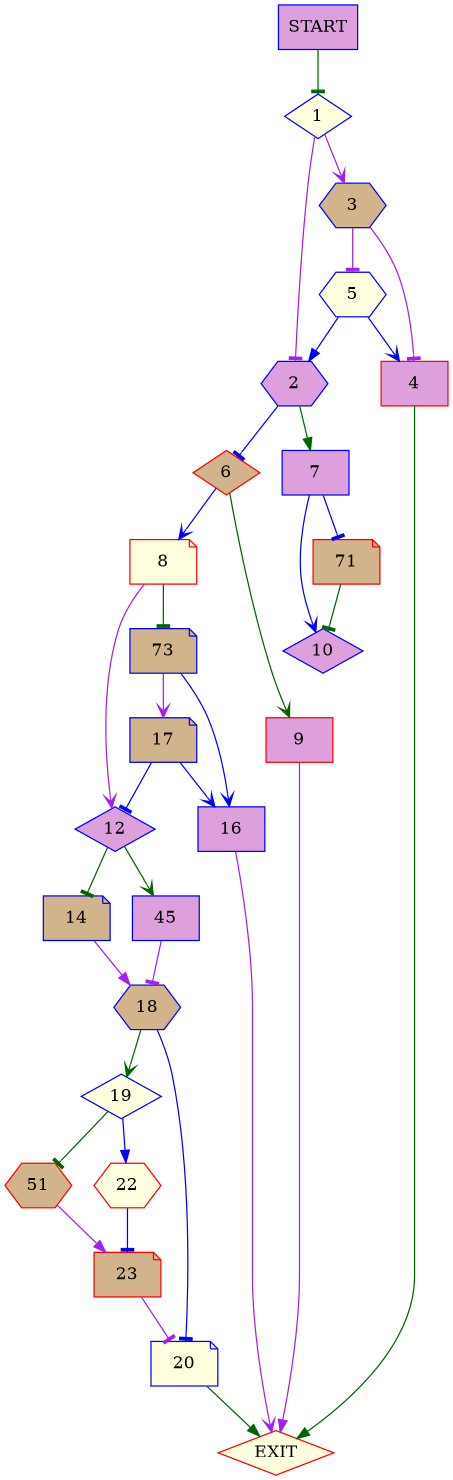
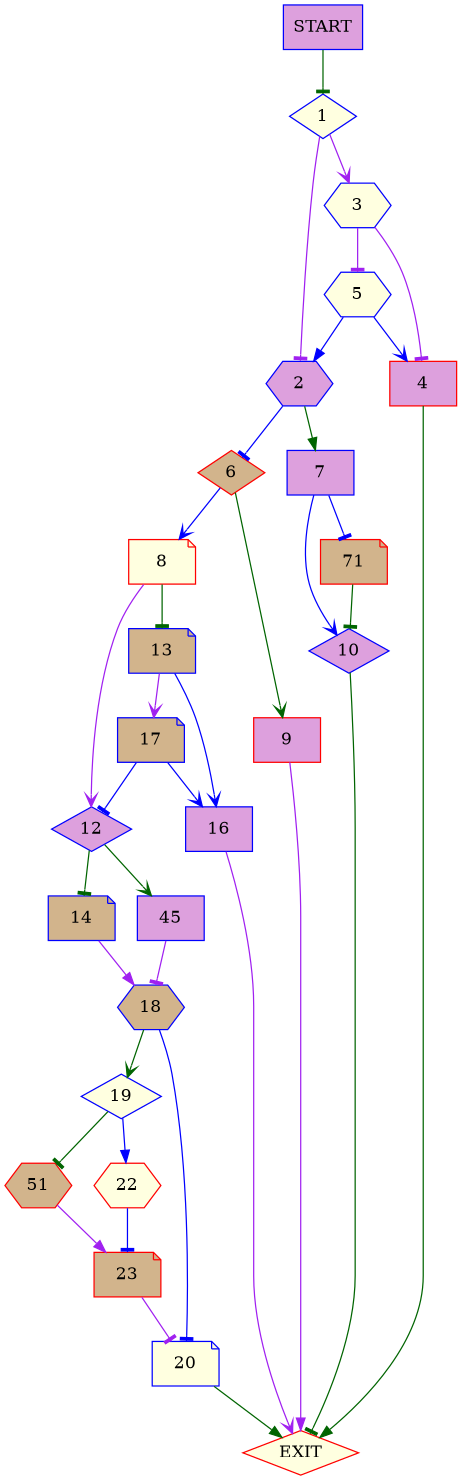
(353, 205) -> (358, 205)
(163, 651) -> (162, 651)
none -> (355, 1054)
